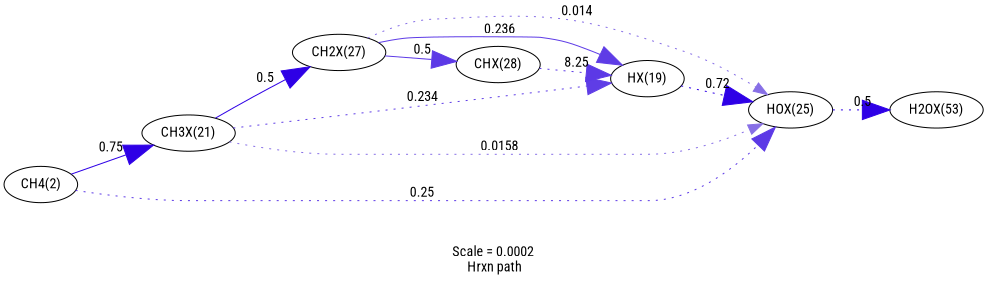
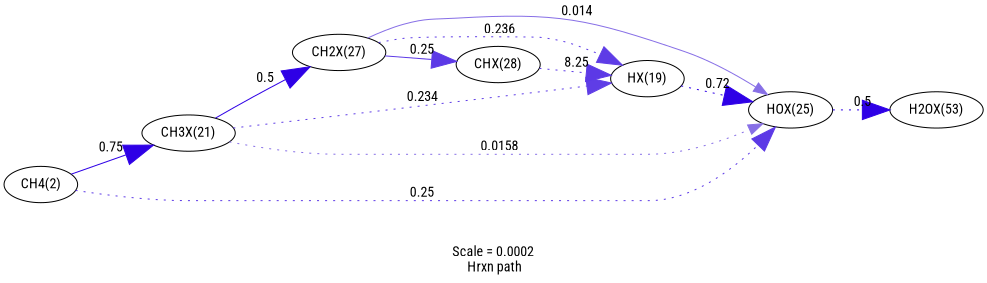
(567, 20) -> (567, 20)
(491, 37) -> (491, 37)
(421, 50) -> (421, 50)
